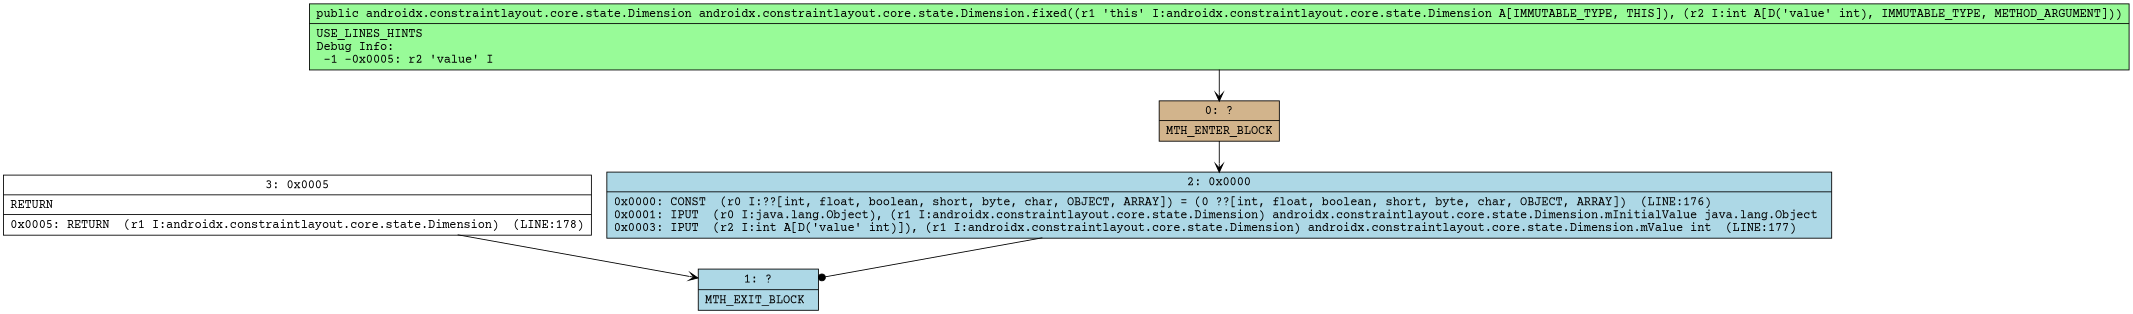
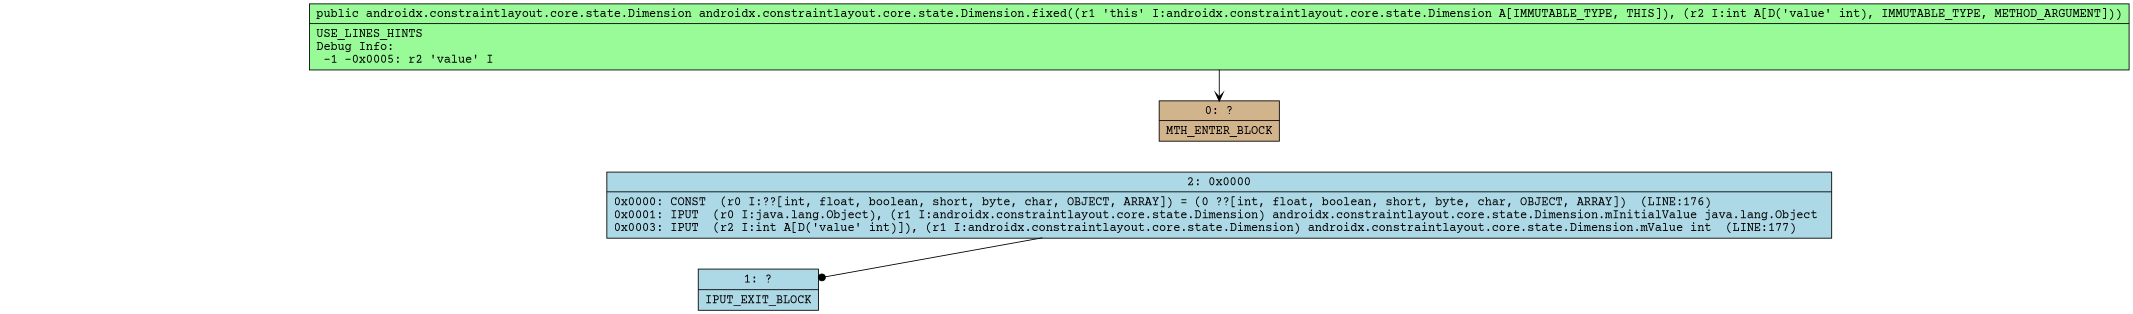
(1219, 152) -> none
(297, 205) -> none
(755, 300) -> (758, 300)
